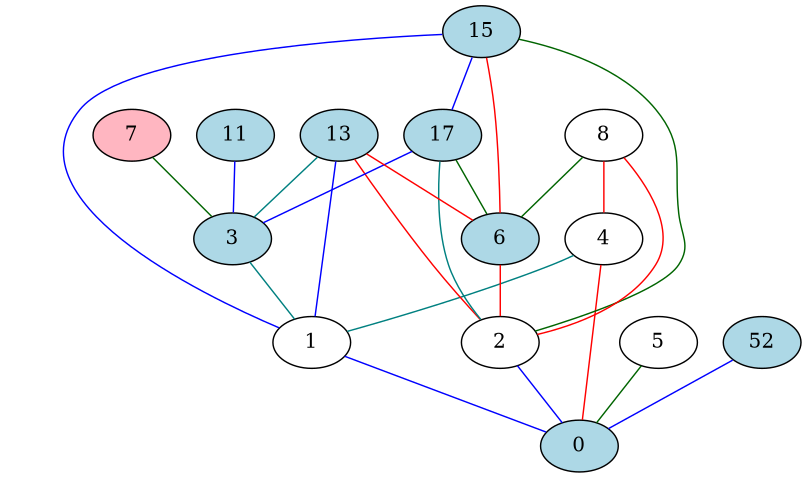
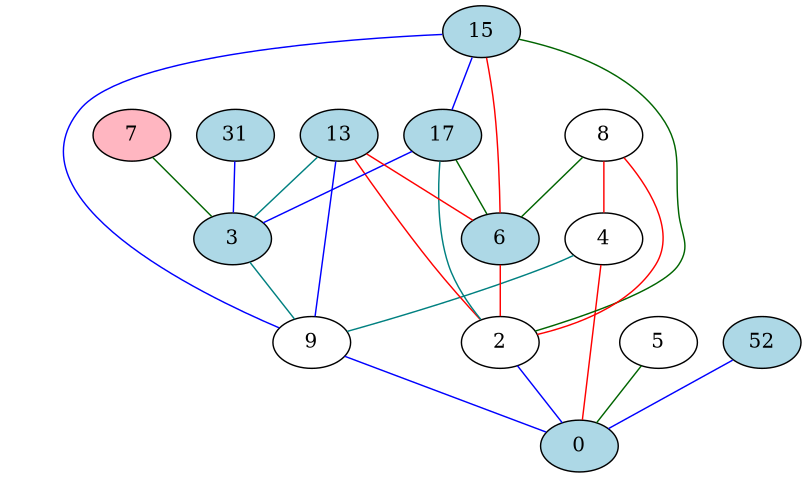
(236, 135) -> (236, 135)
(312, 342) -> (312, 342)
